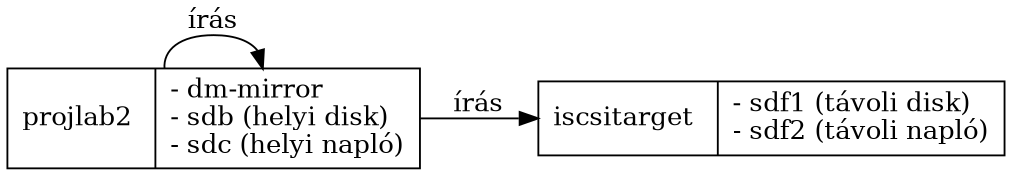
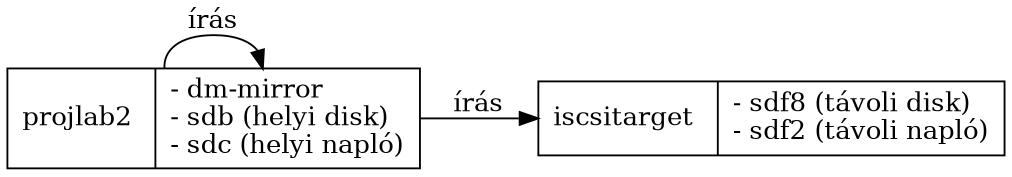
(852, 104) -> (852, 104)
